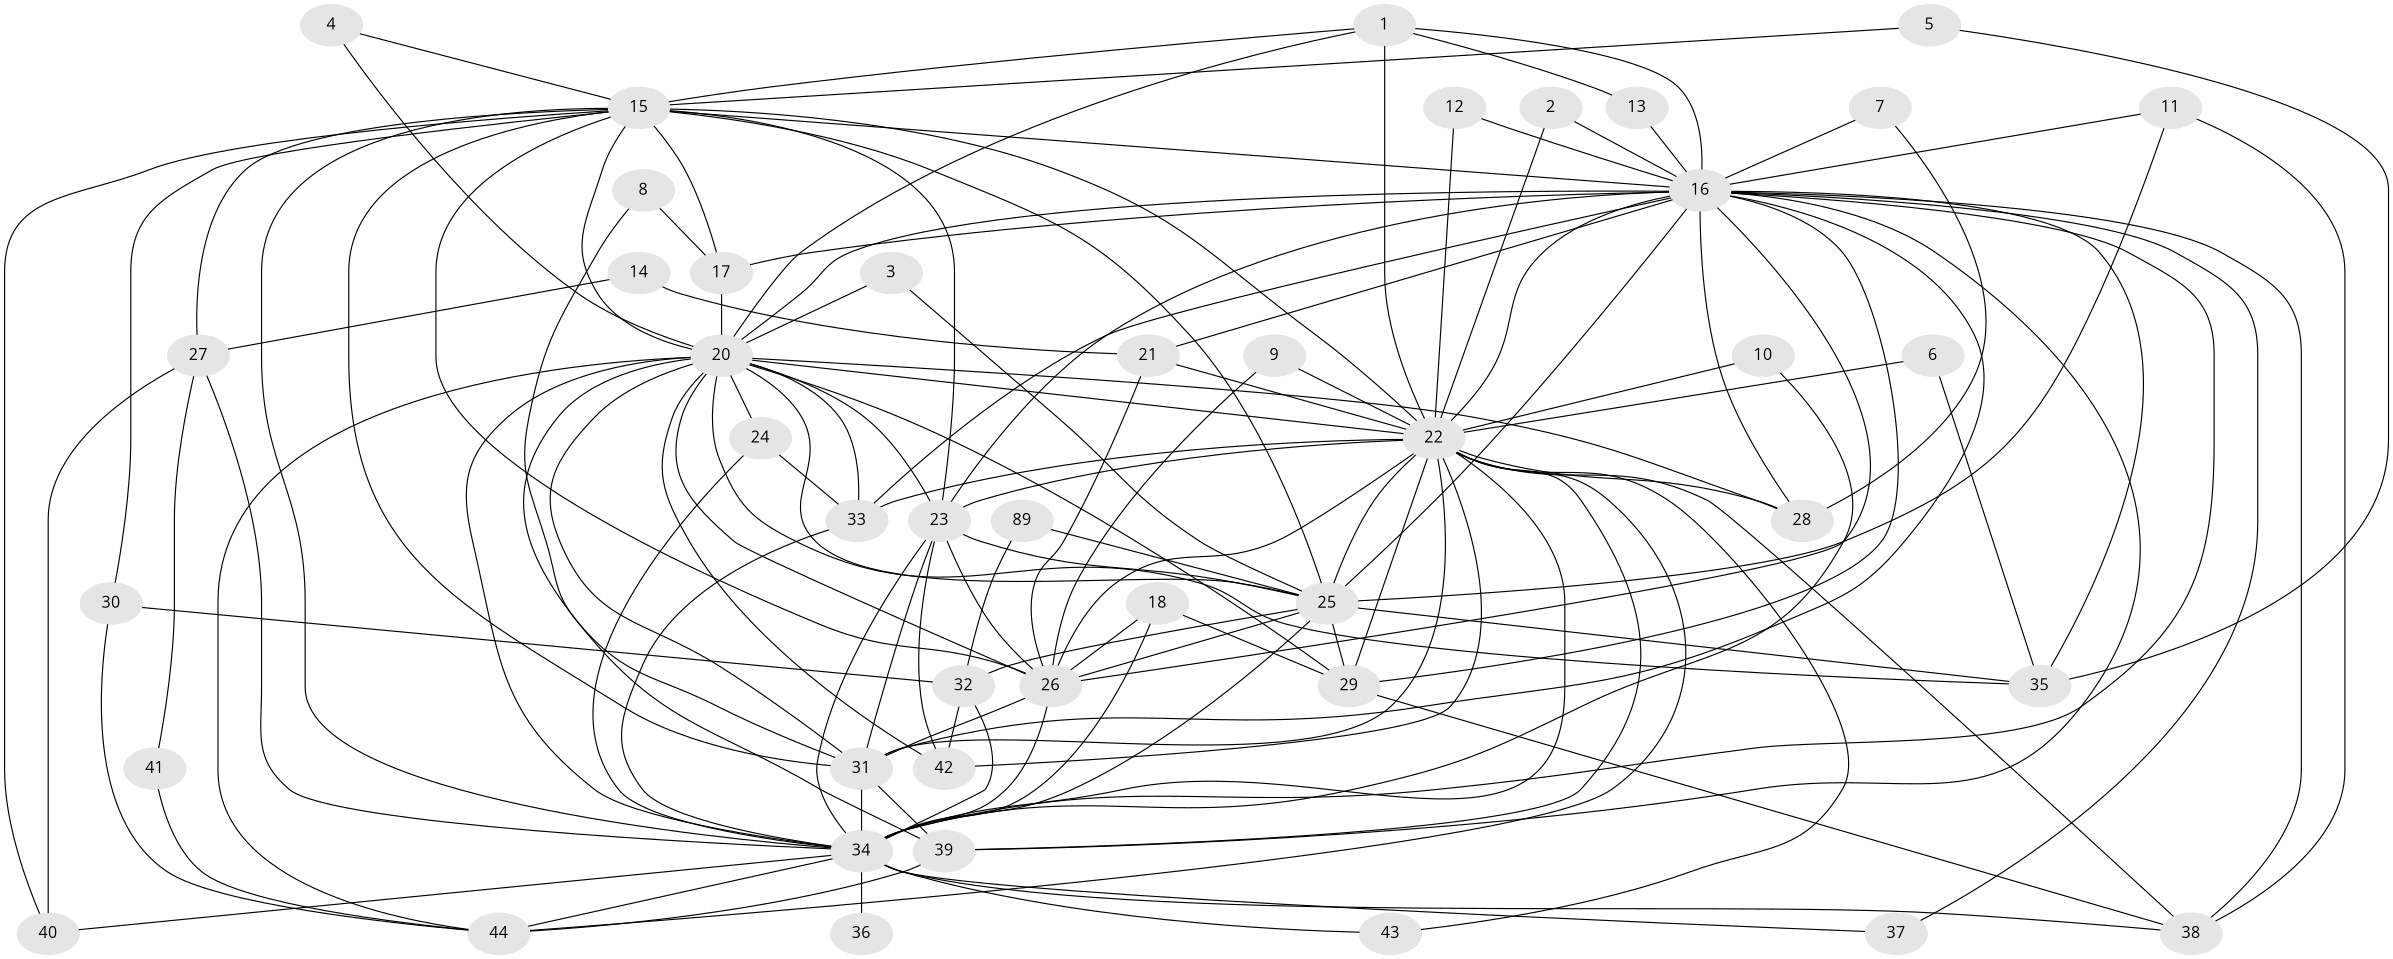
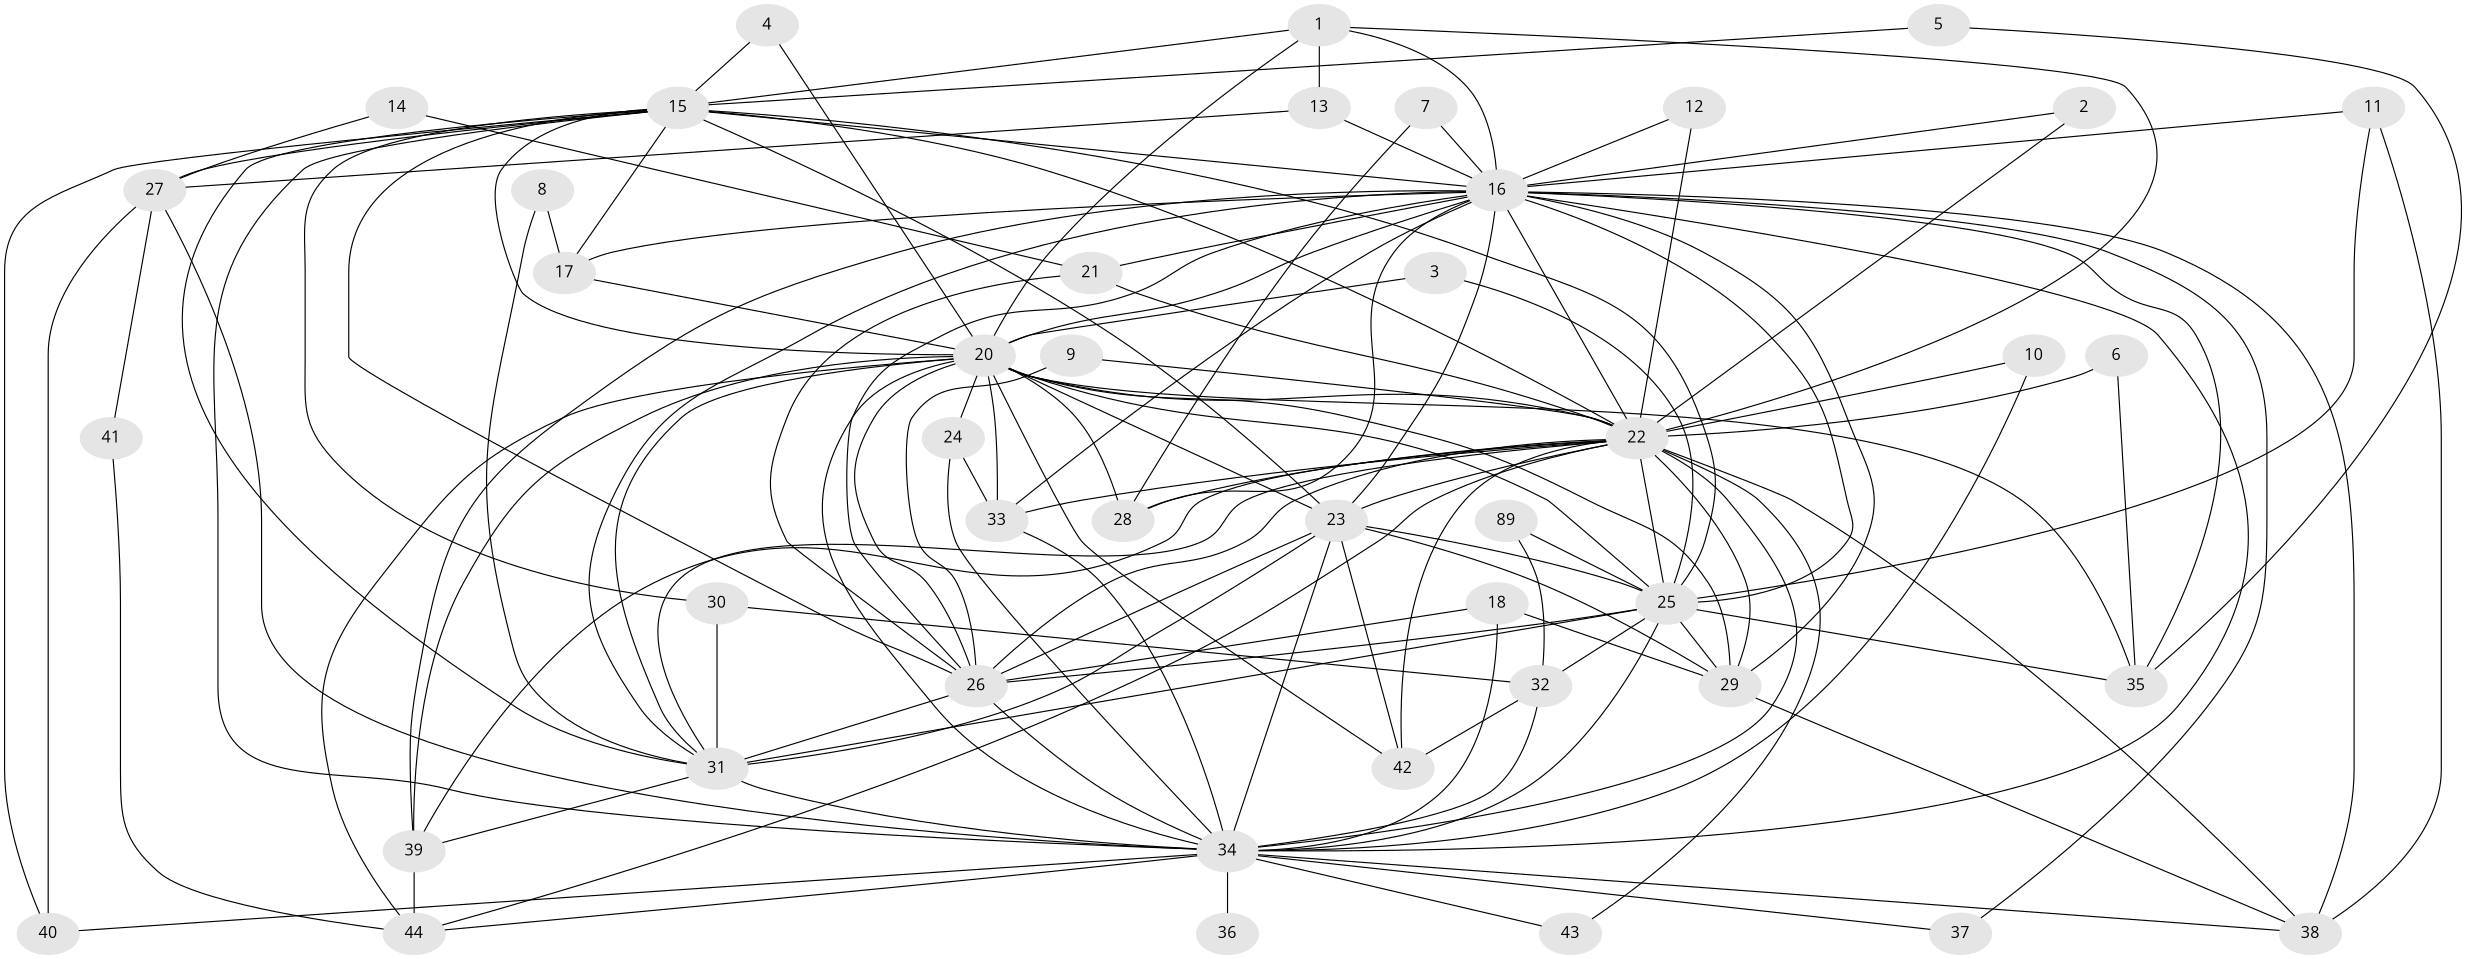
none -> (737, 149)
none -> (1551, 588)
none -> (1192, 686)
(186, 881) -> (717, 686)
